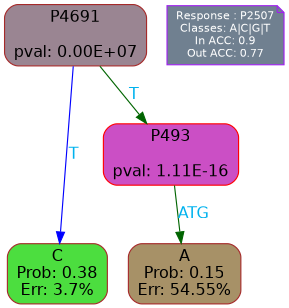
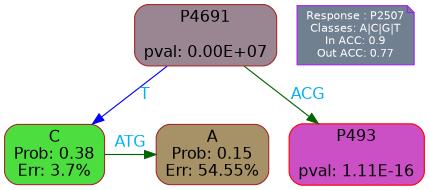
(134, 95) -> (308, 95)
(177, 209) -> (125, 155)
